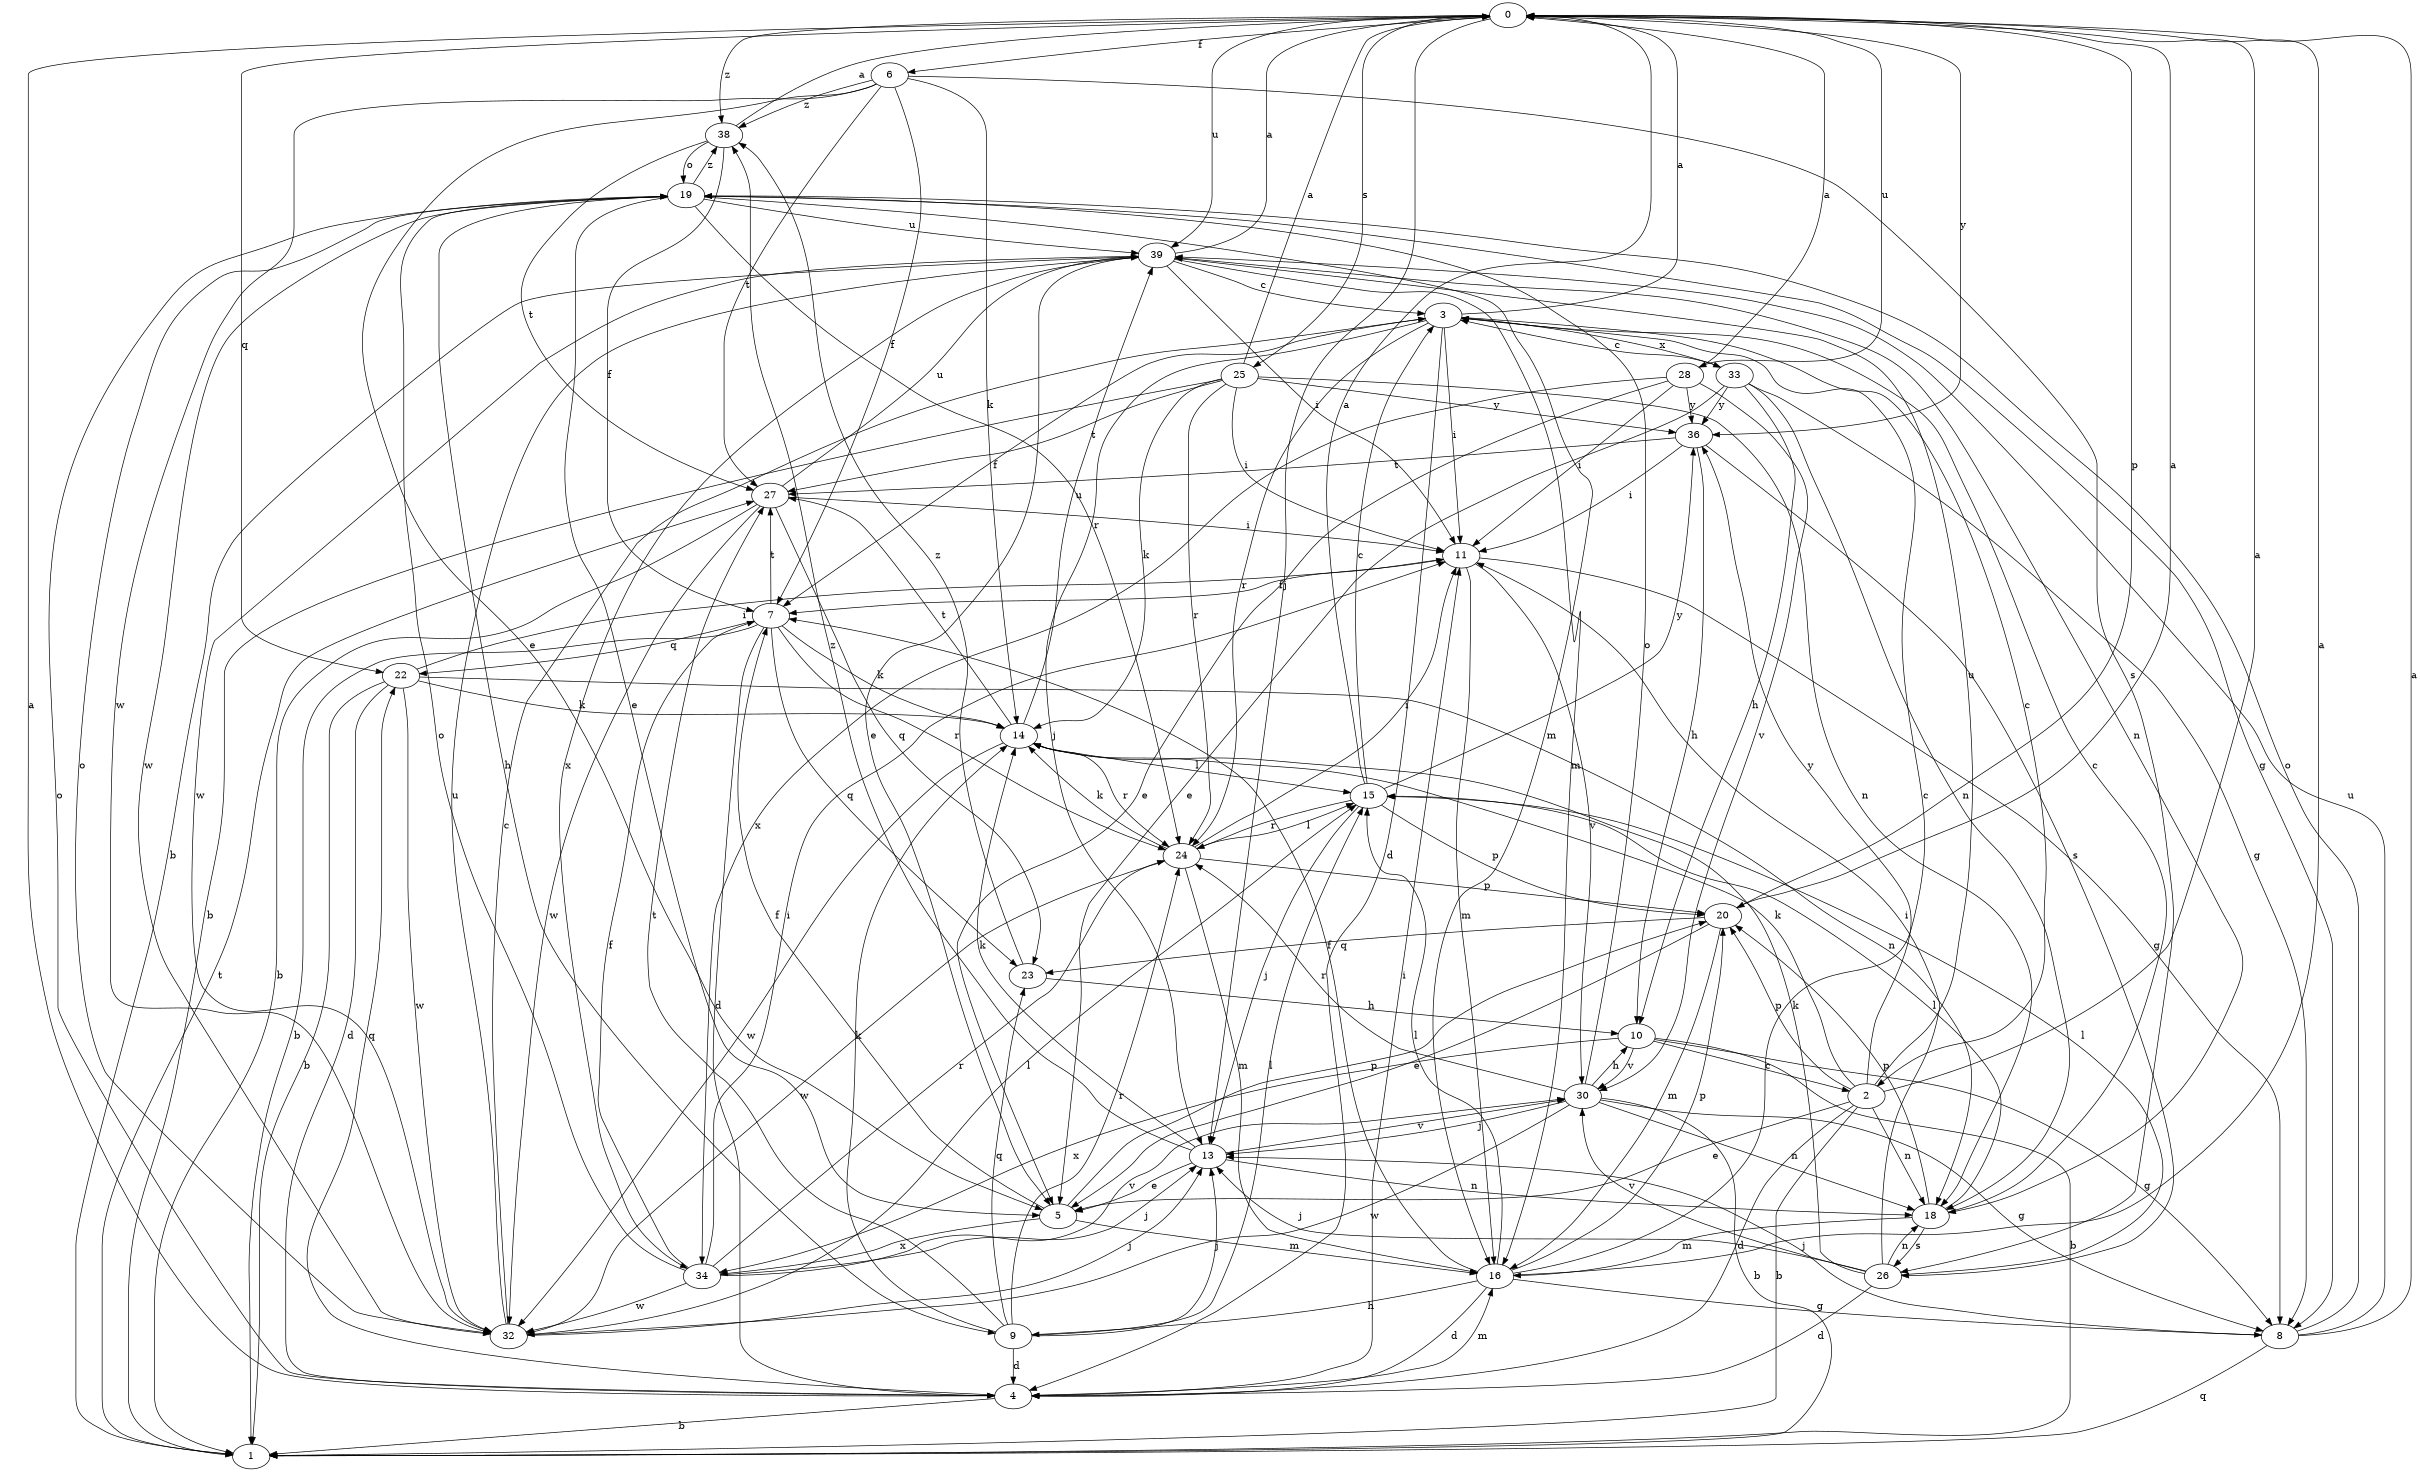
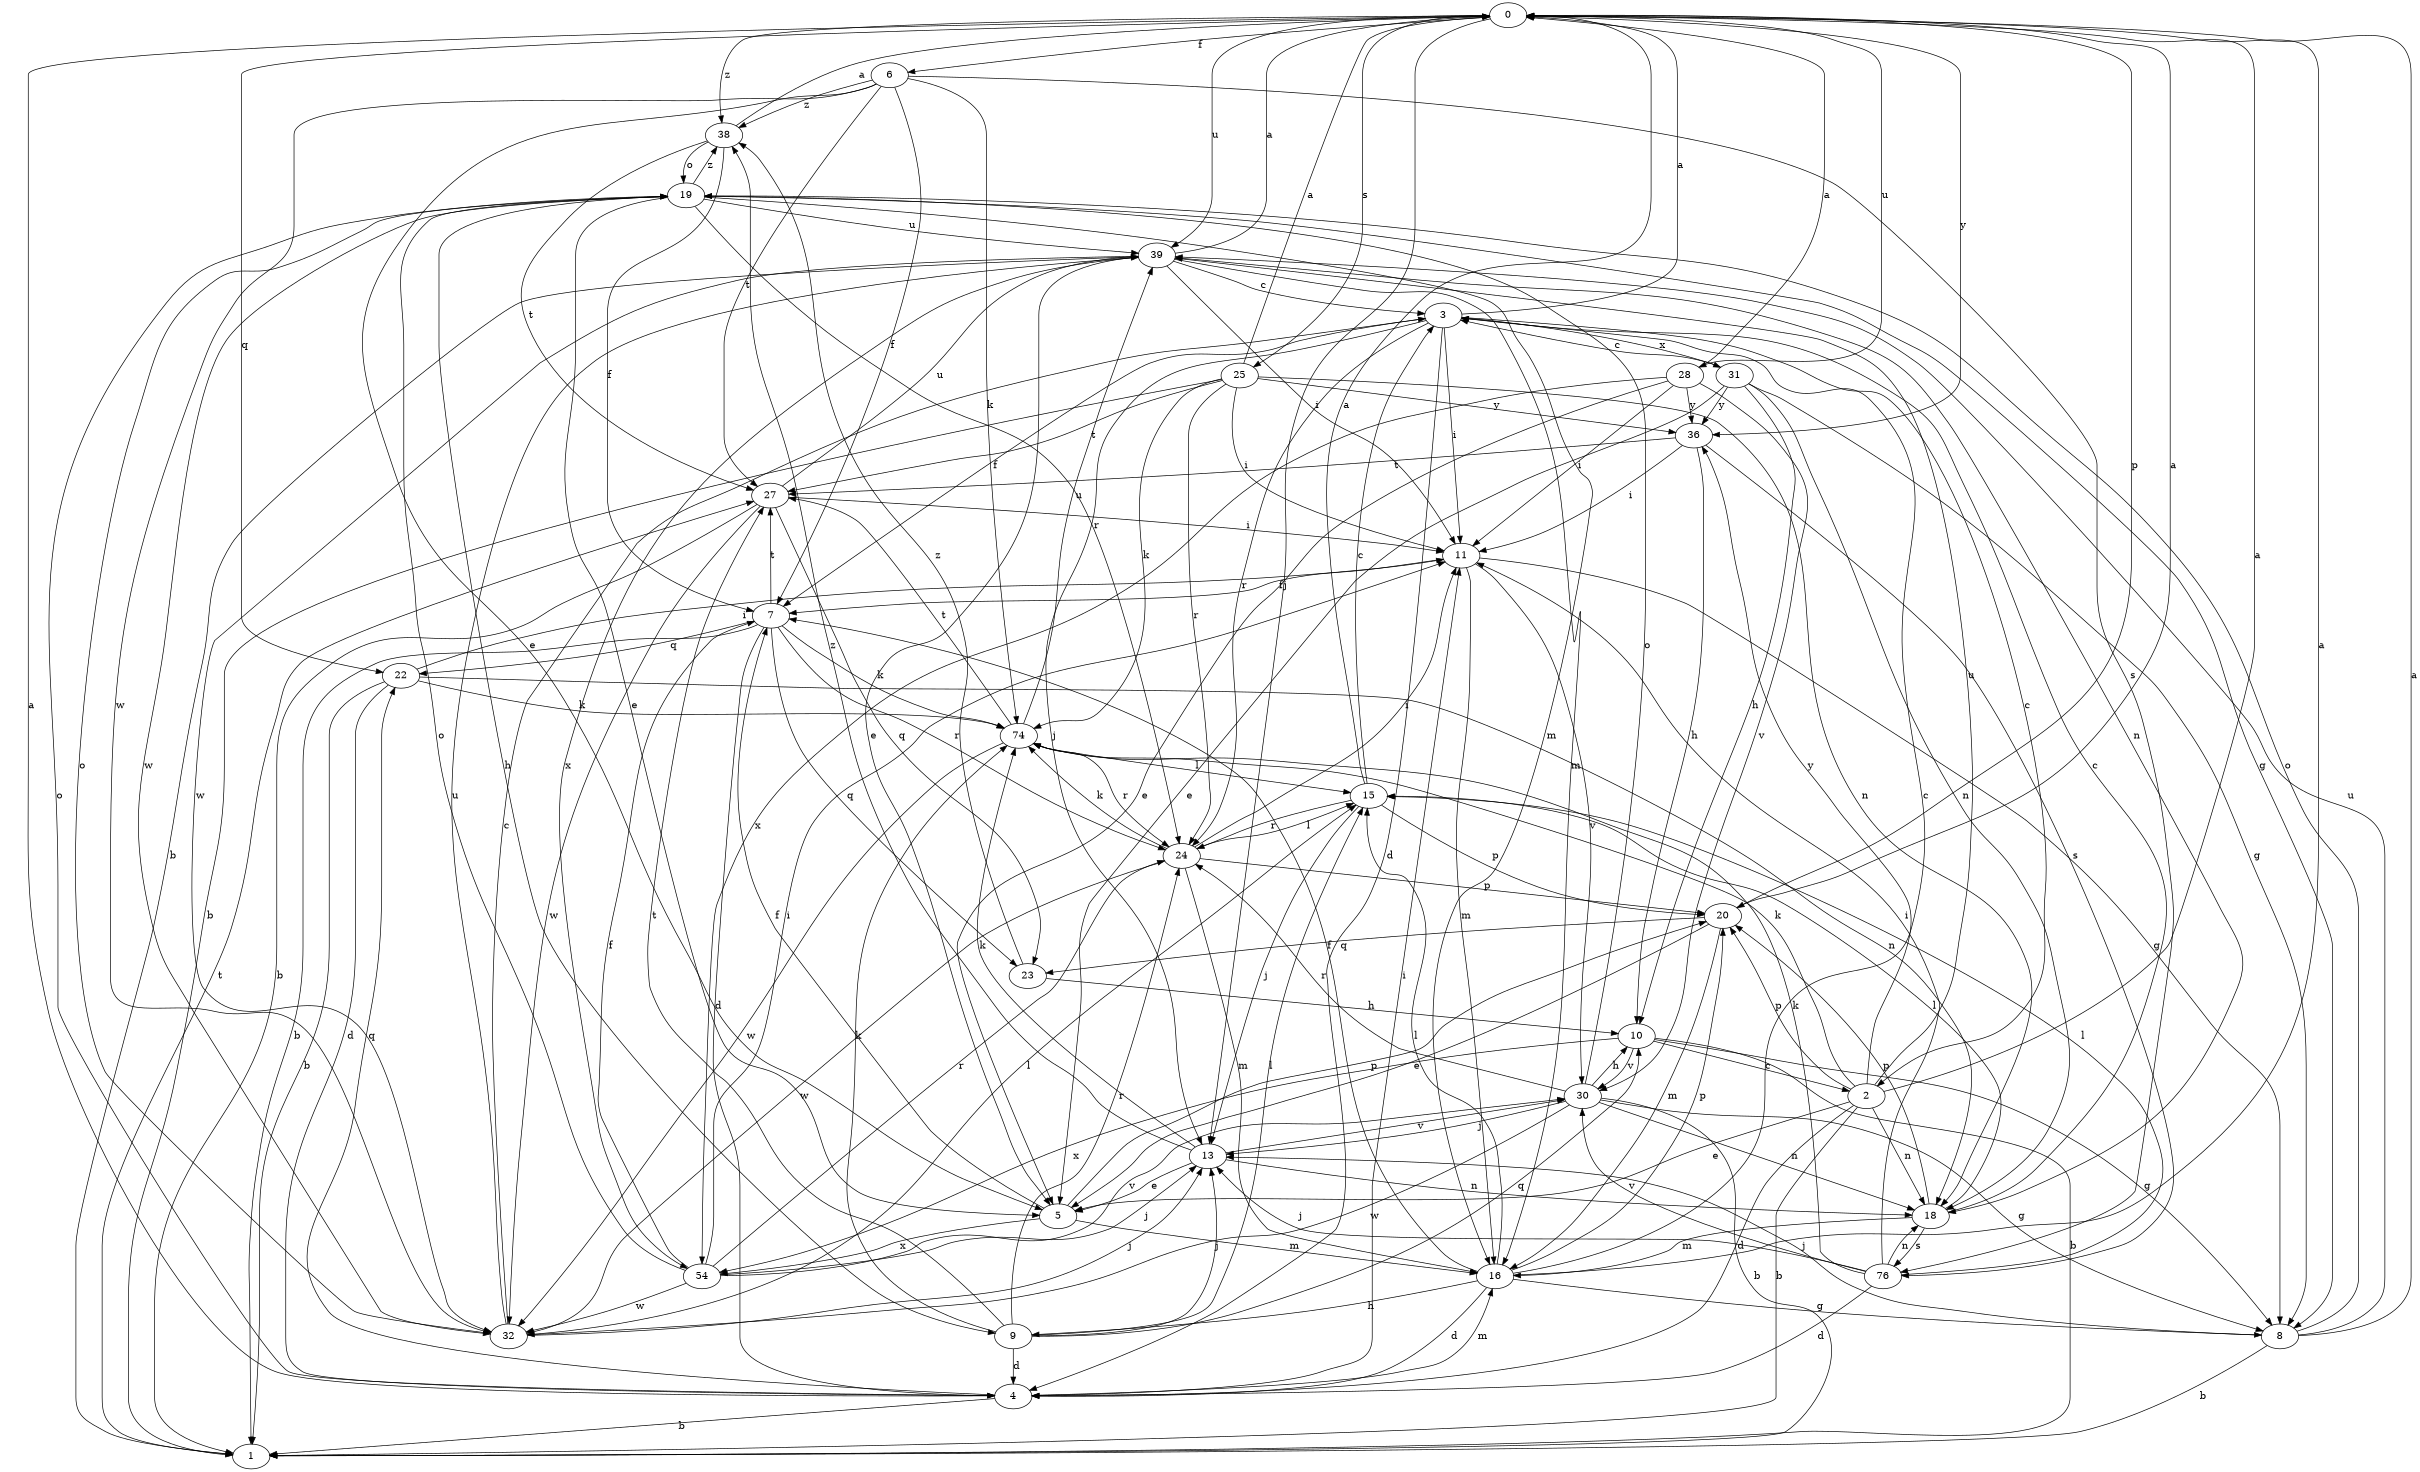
(1735, 376) -> (1735, 376)
(1615, 681) -> none
(1019, 736) -> (1019, 736)
(416, 1017) -> none
(995, 1159) -> (1355, 1272)
(702, 1276) -> (702, 1276)
(1883, 1276) -> (1883, 1276)
(2203, 1396) -> (2203, 1396)
